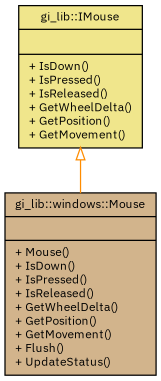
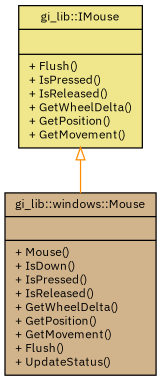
(59, 66) -> (54, 66)
